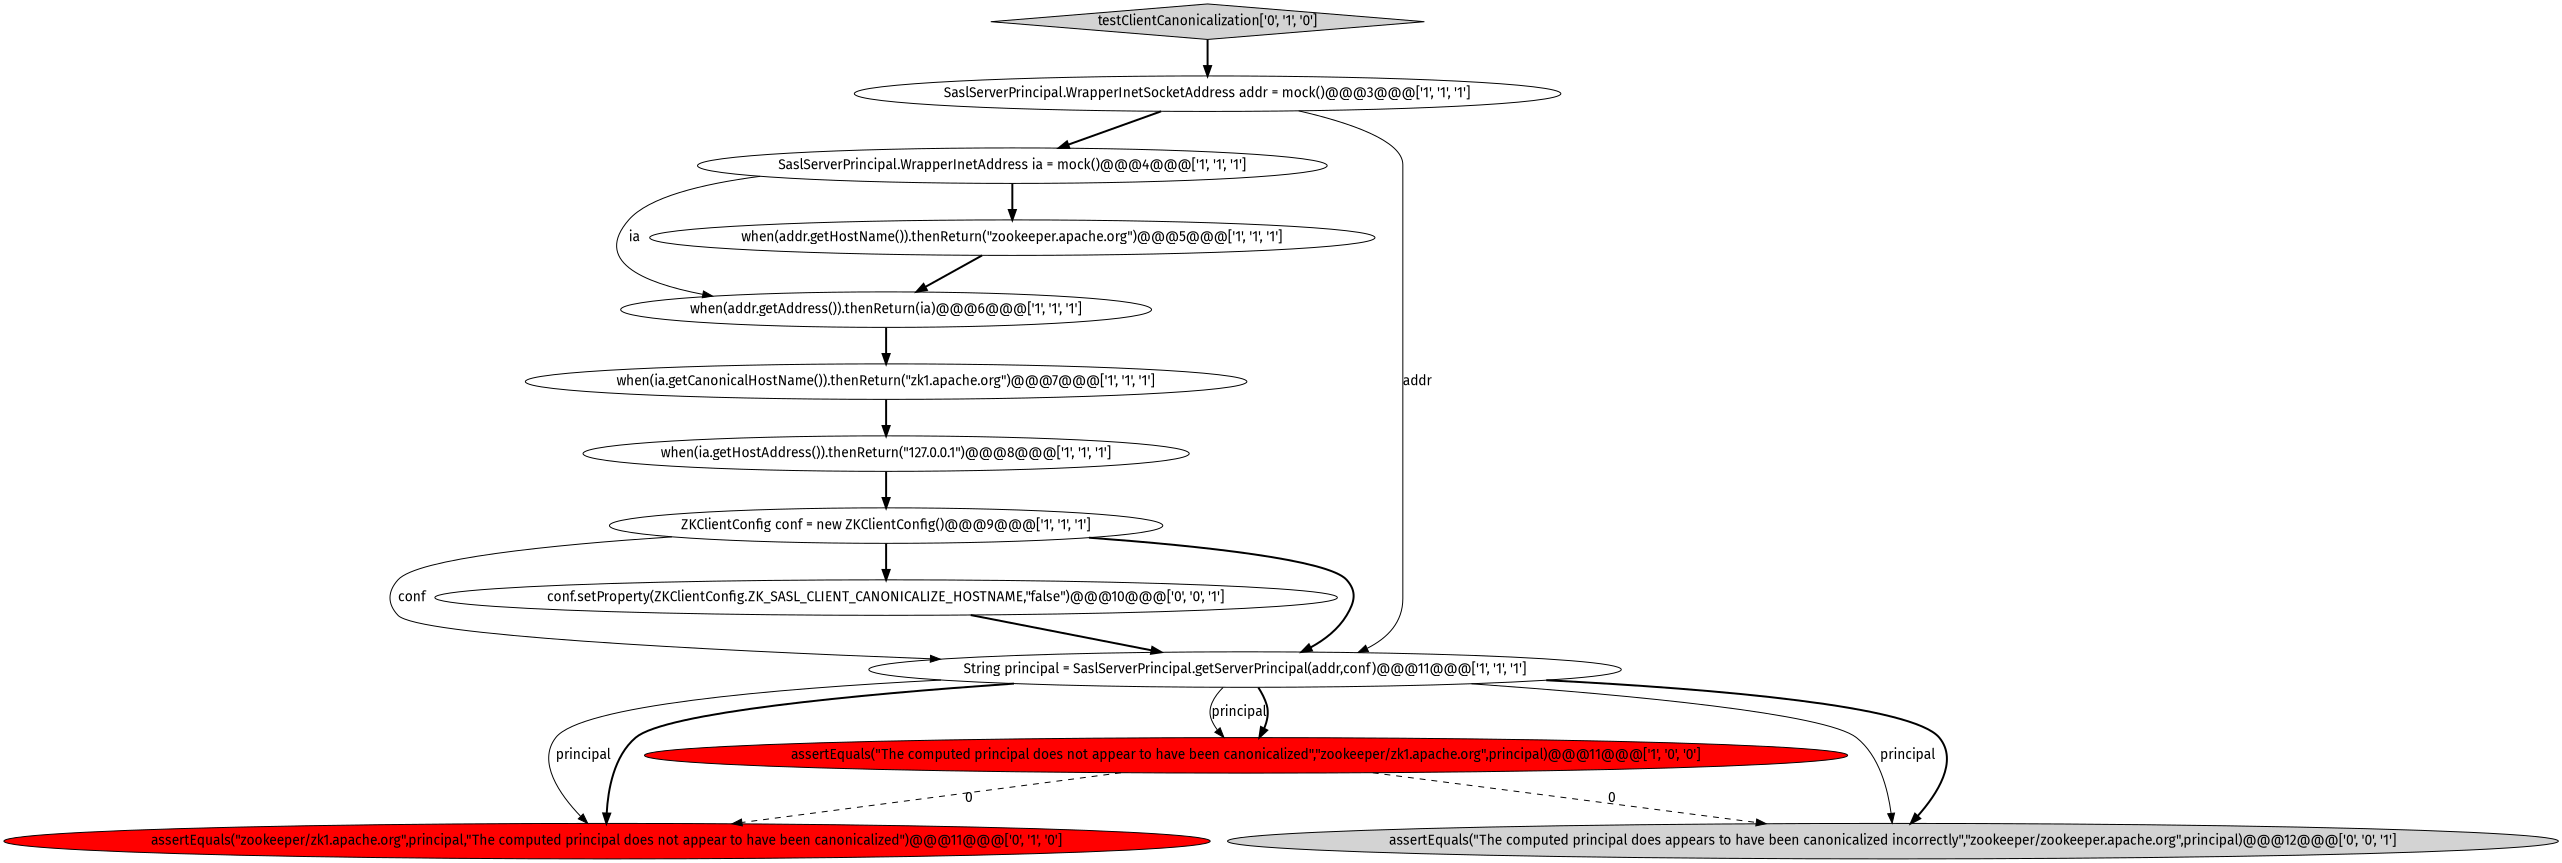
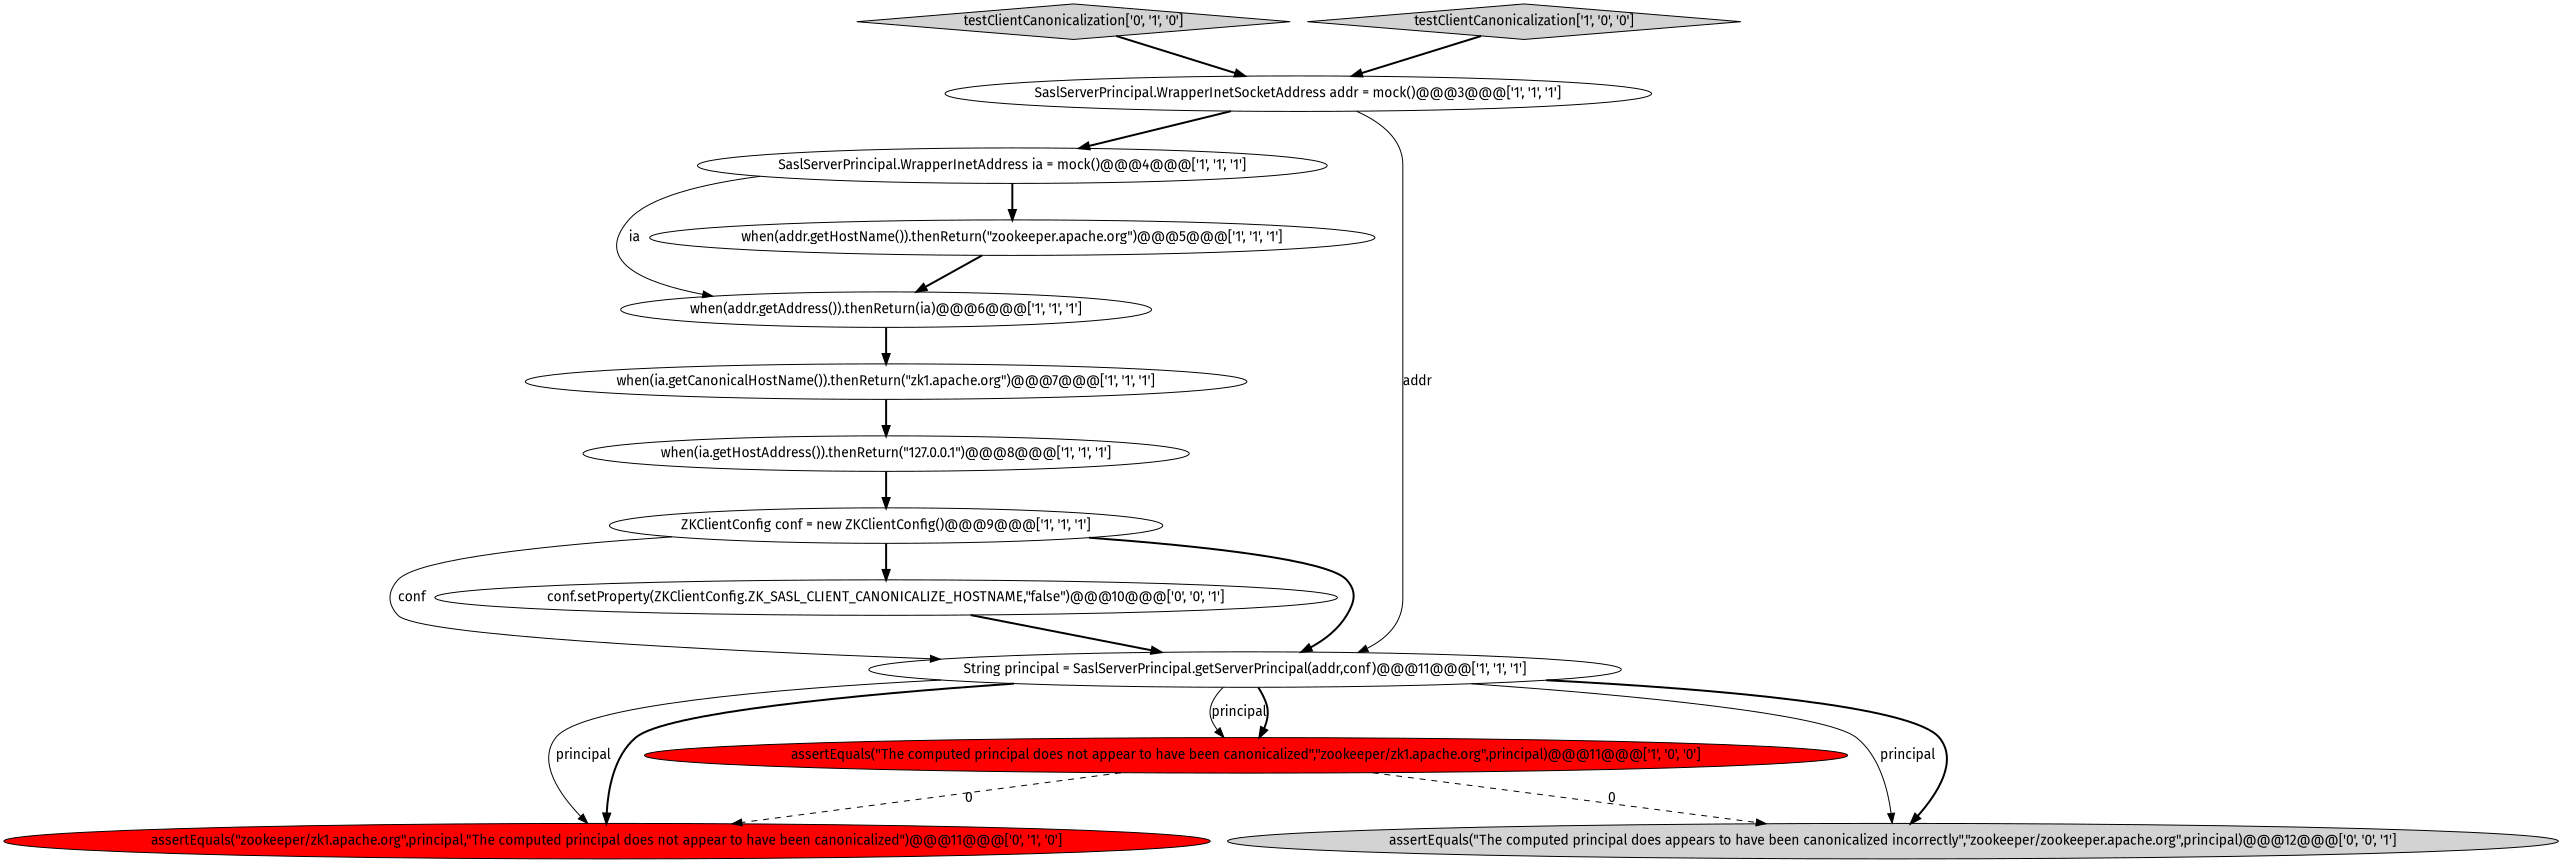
none -> (1524, 22)
